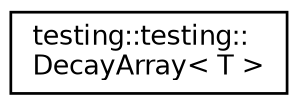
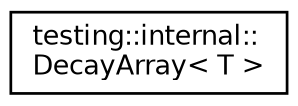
(149, 53) -> (149, 53)
